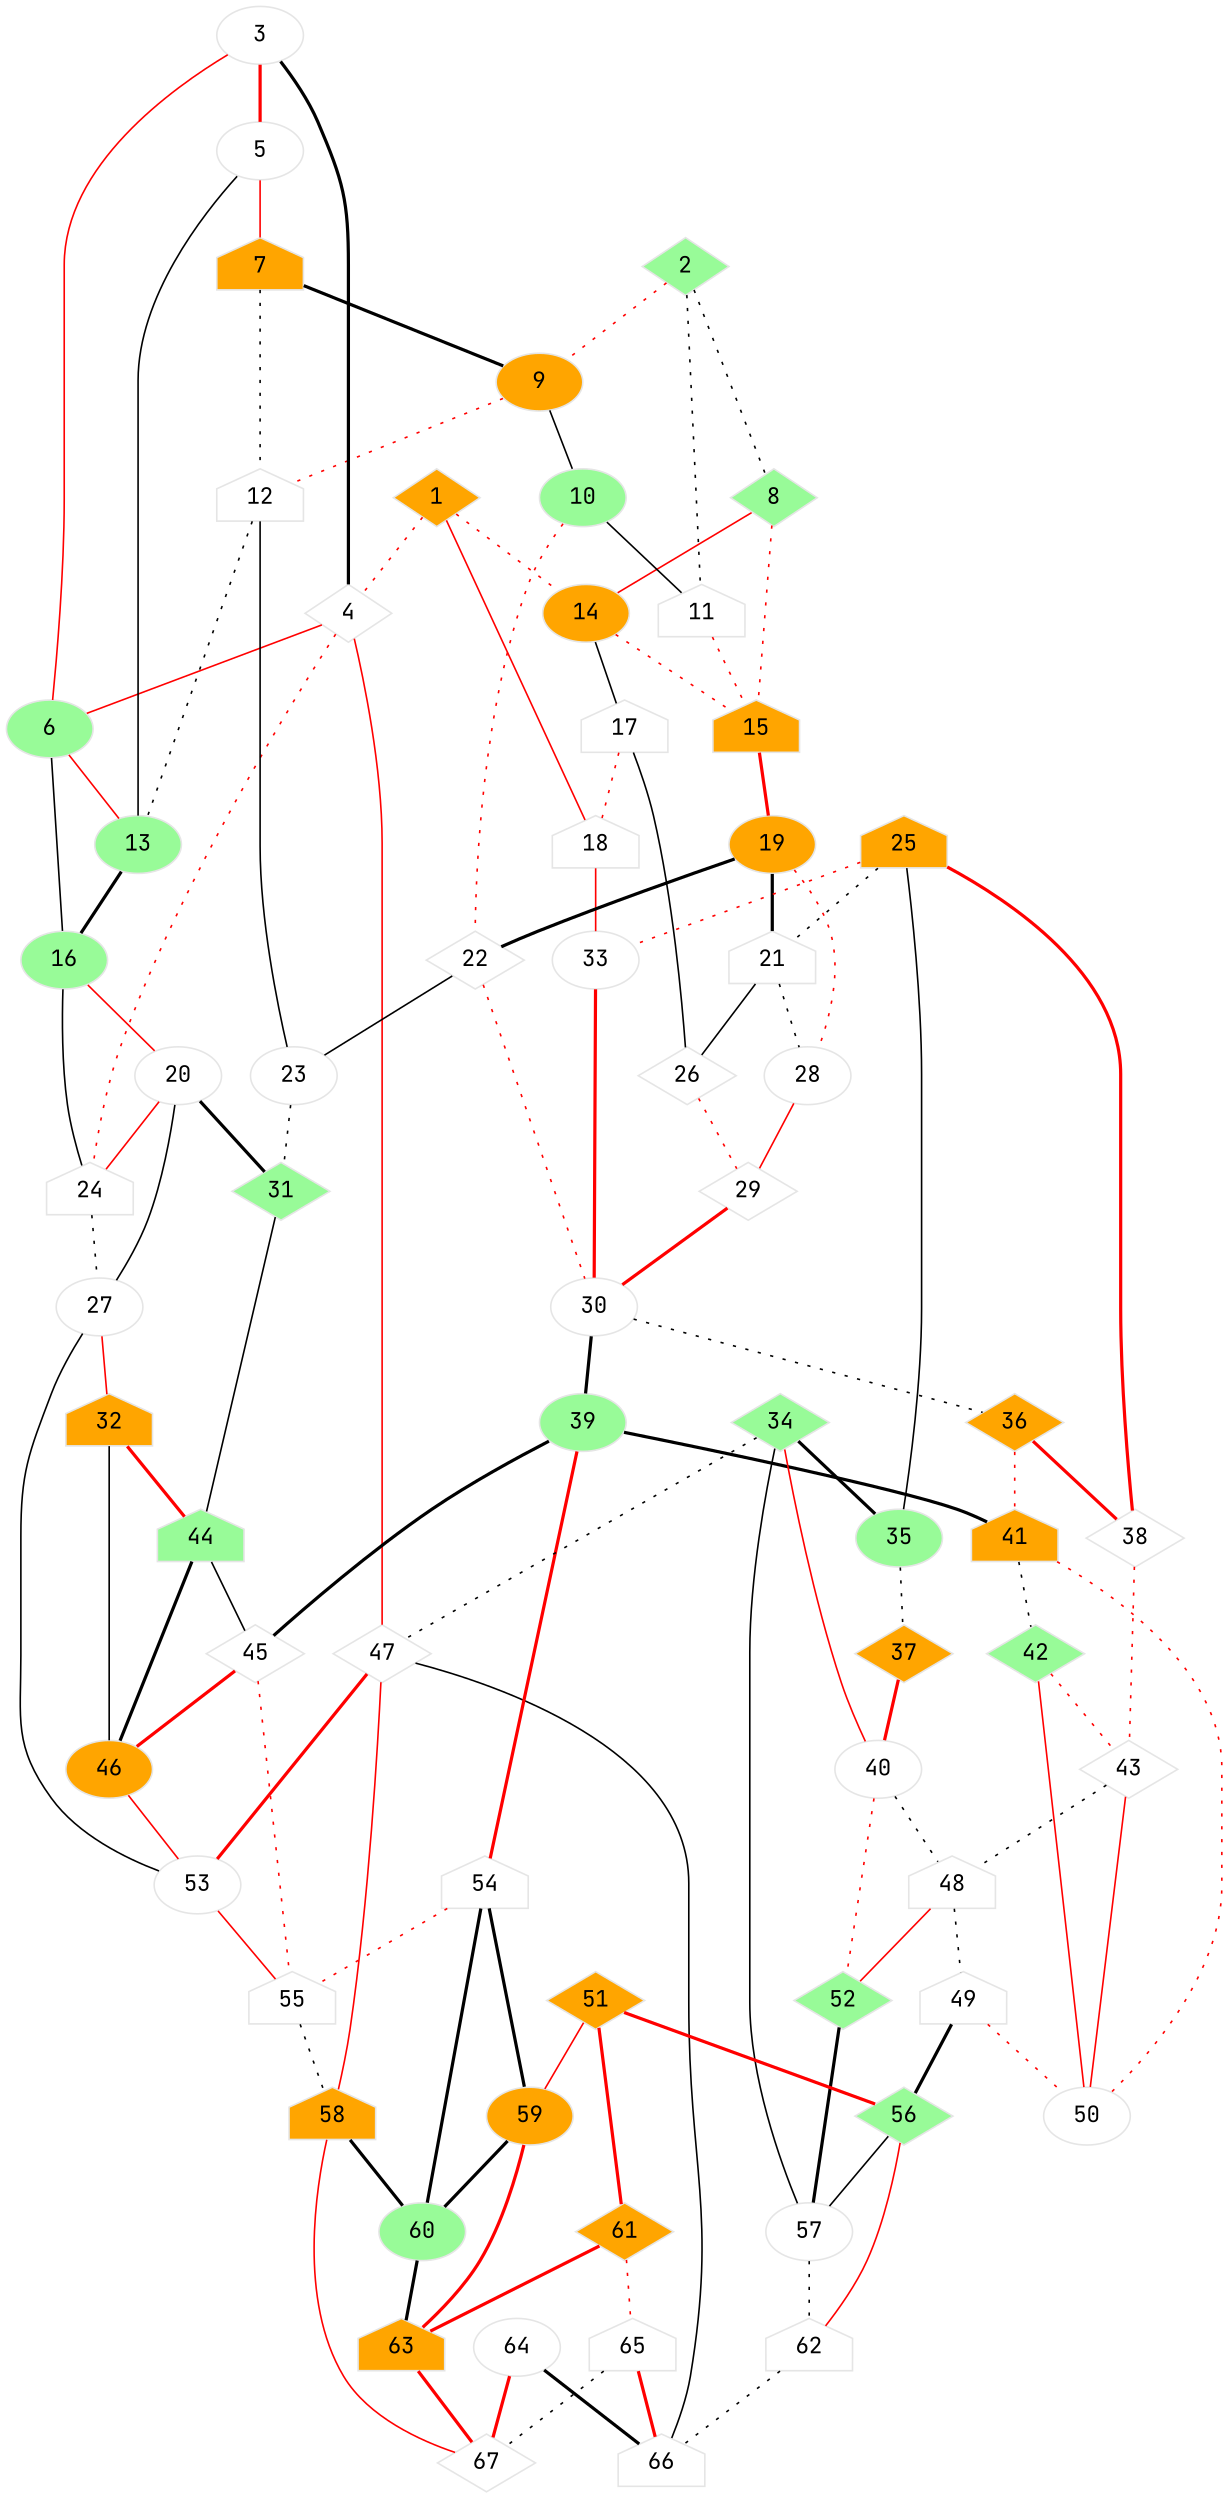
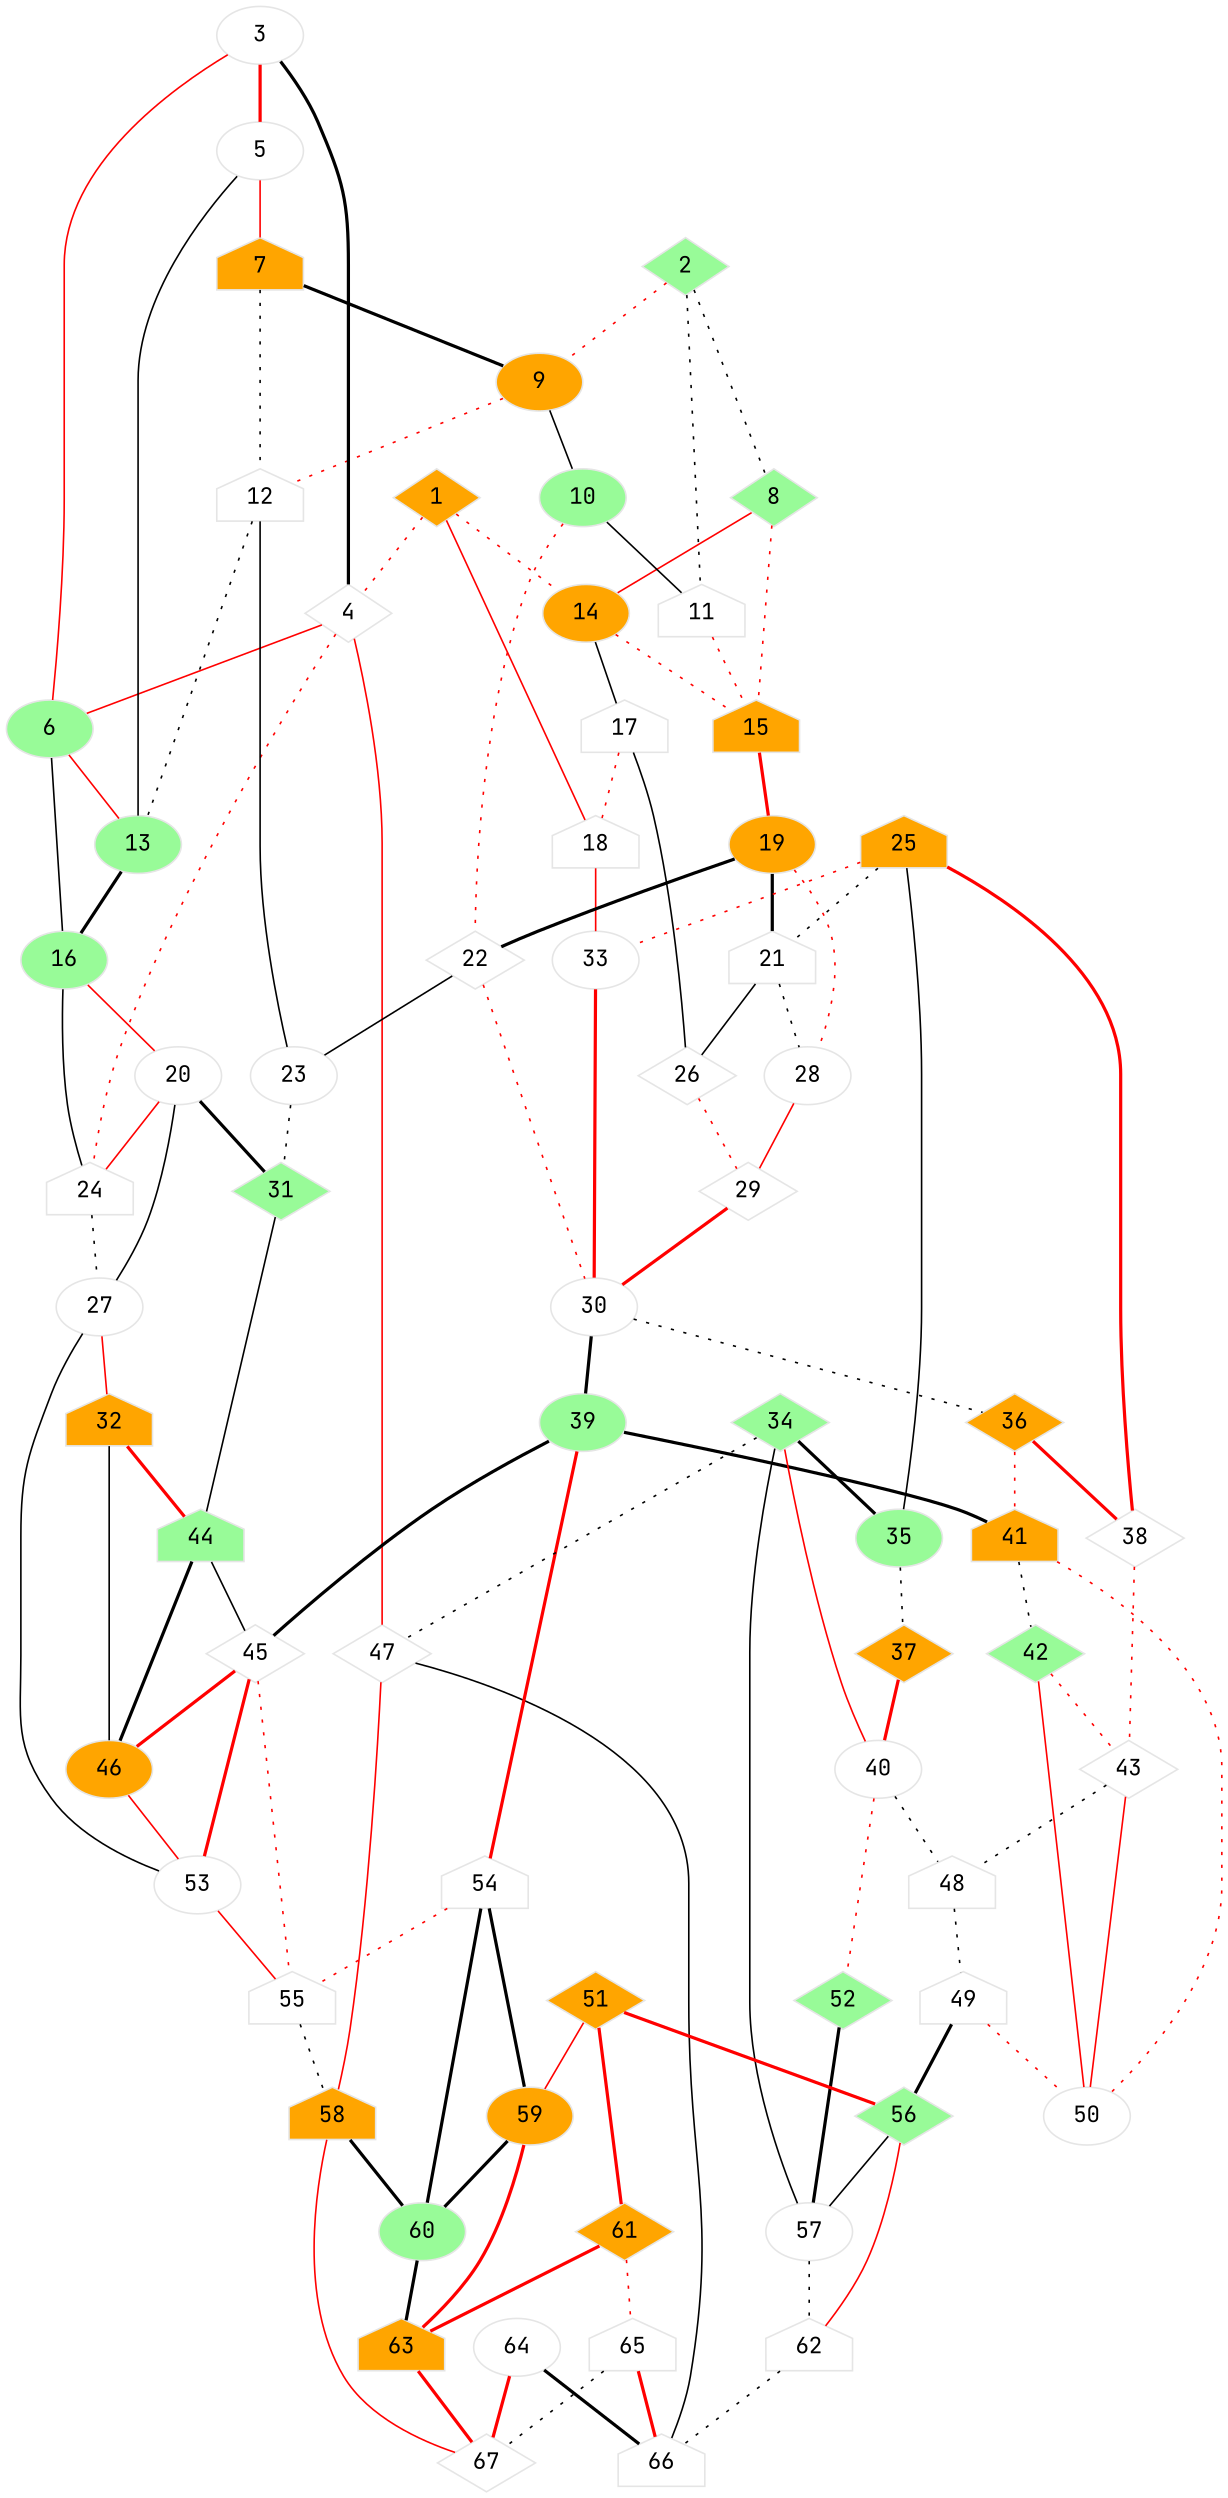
(292, 1766) -> (227, 1768)
(895, 1945) -> none
